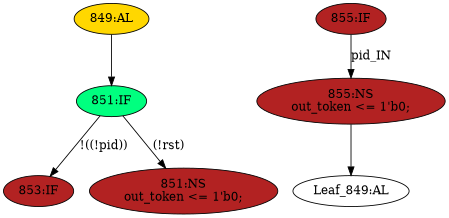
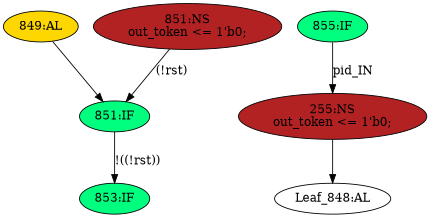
(351, 19) -> (333, 26)
(351, 101) -> (333, 116)
(141, 139) -> (151, 72)
(104, 146) -> (138, 161)
(39, 191) -> (115, 199)
(351, 191) -> (333, 199)
